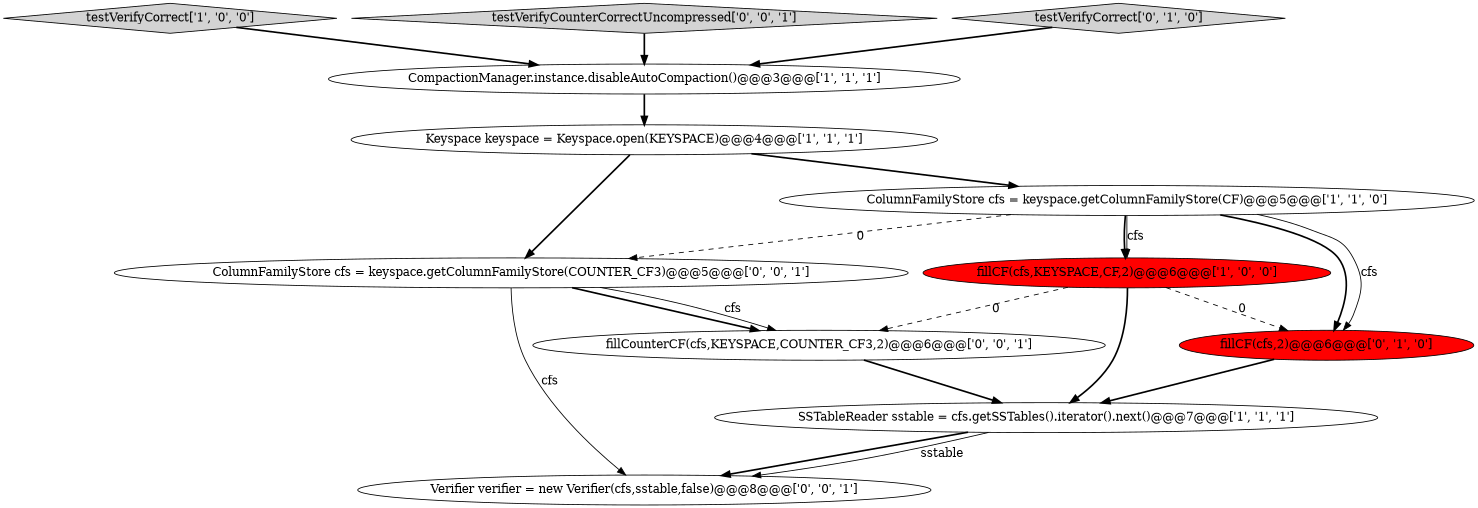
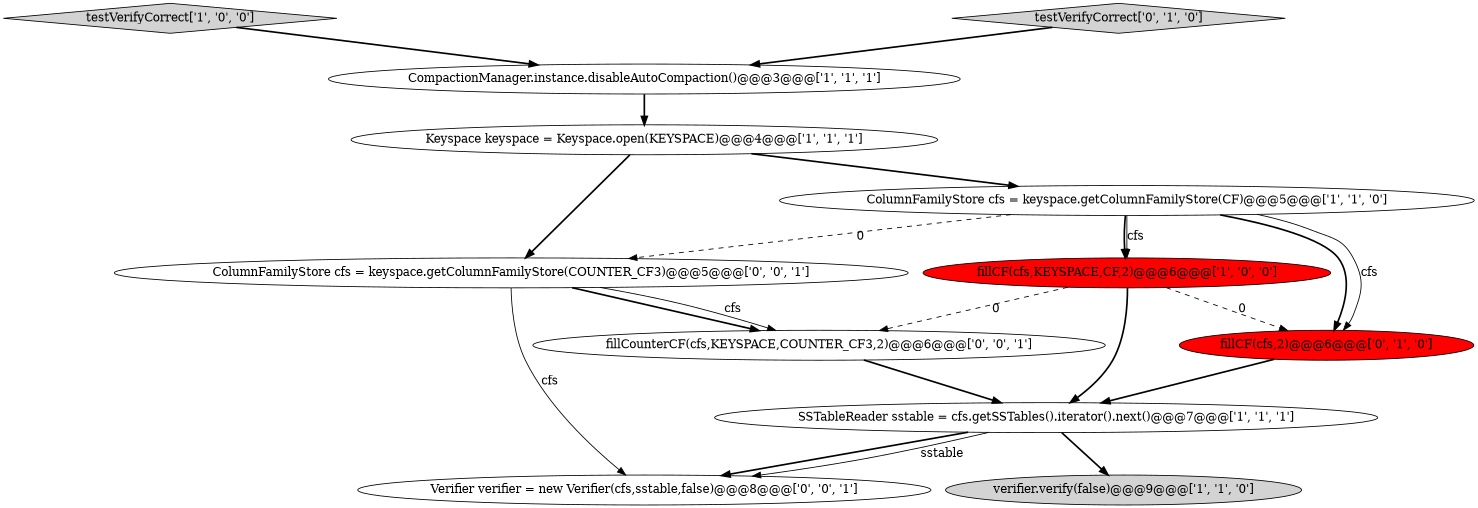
(644, 18) -> none
none -> (1124, 490)
